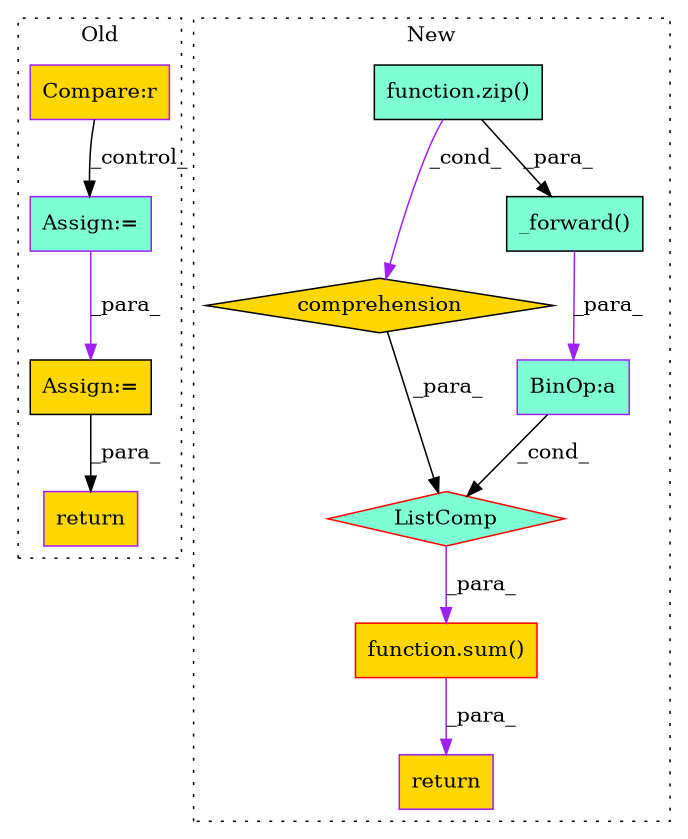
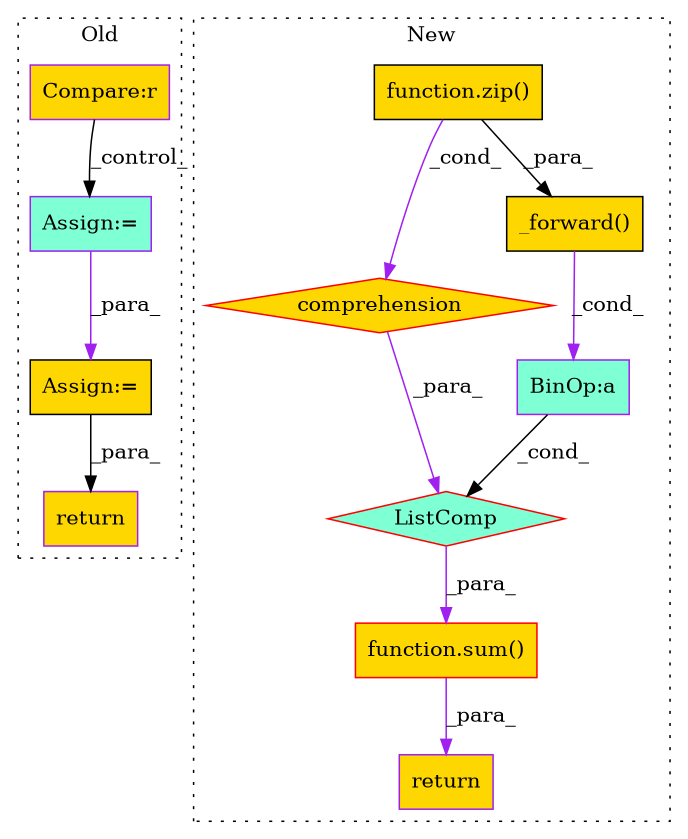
(458, 92) -> (458, 92)
(575, 224) -> (575, 224)
(380, 306) -> (380, 306)
(608, 306) -> (608, 306)
(411, 405) -> (411, 405)
